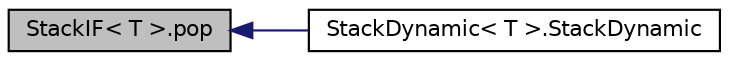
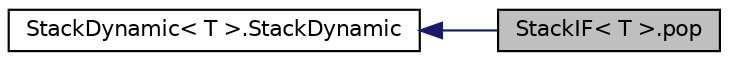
(281, 30) -> (470, 30)
